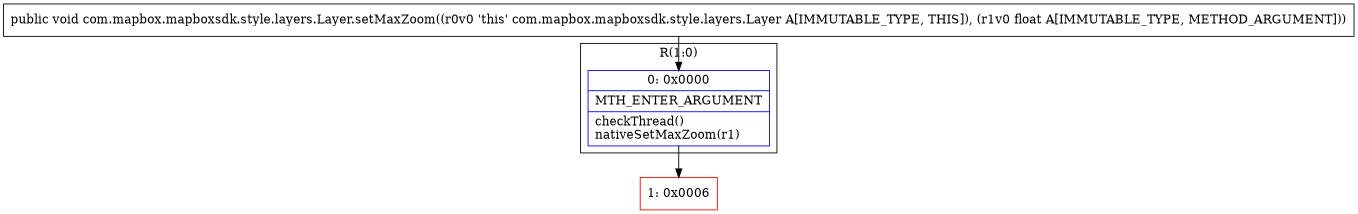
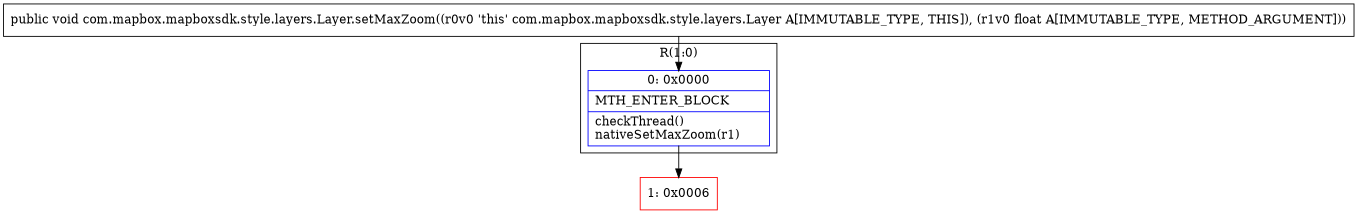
(679, 101) -> (663, 101)
